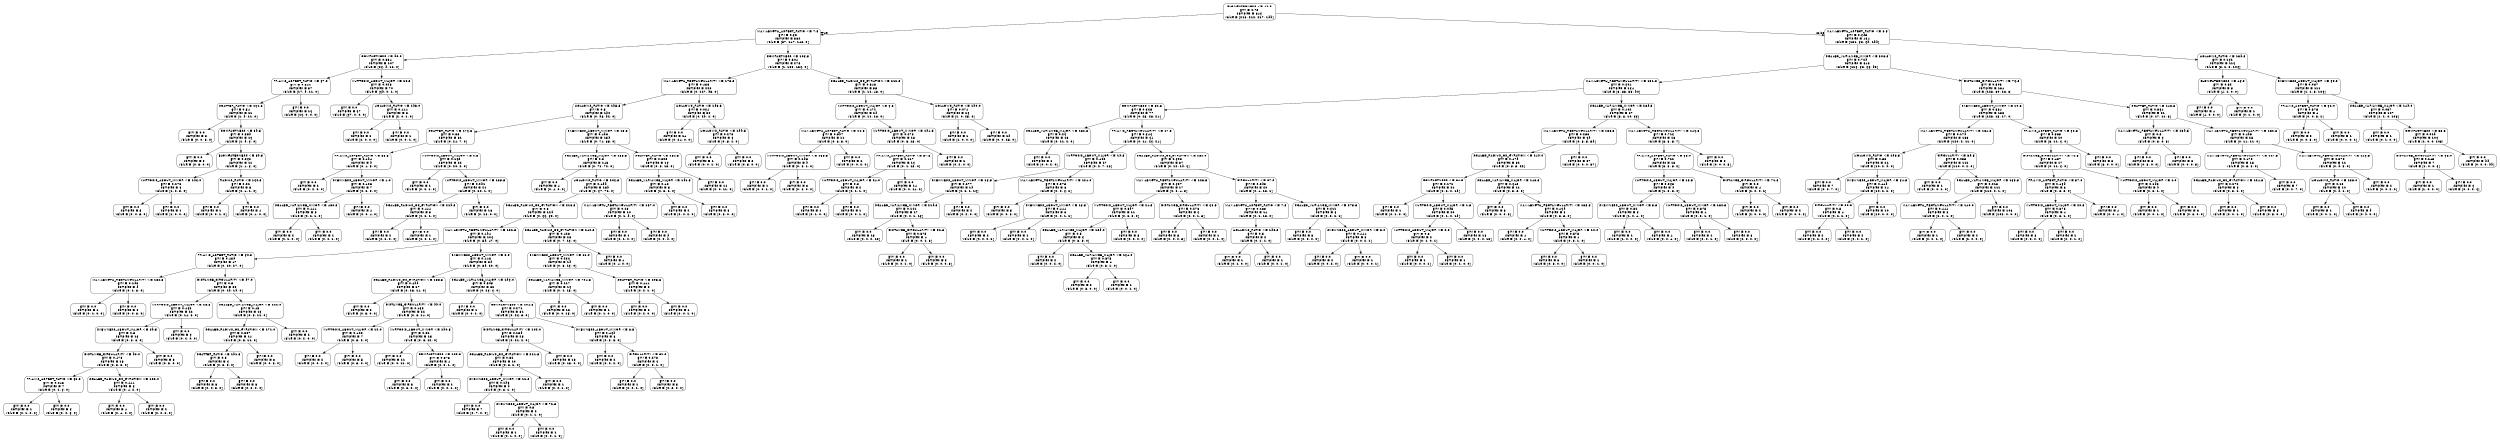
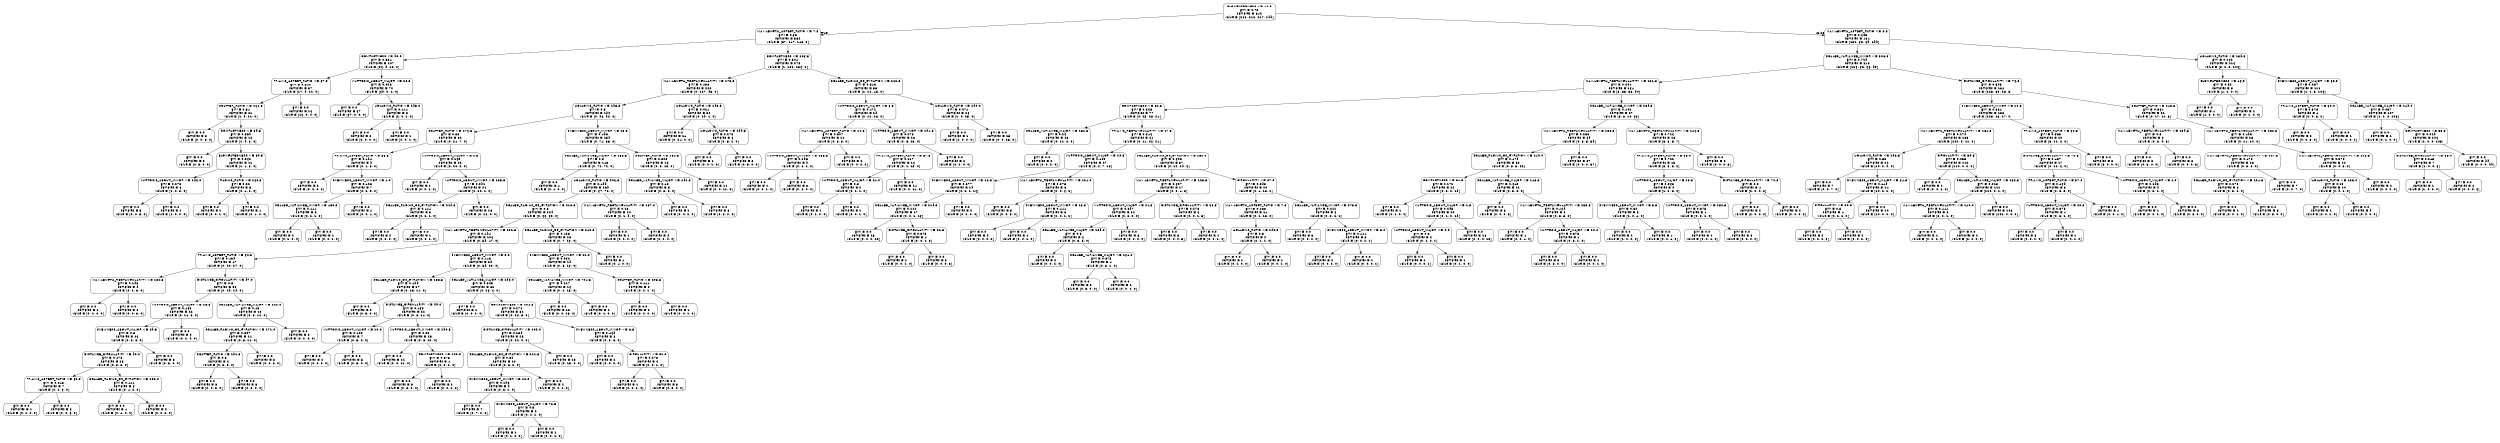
(999, 136) -> (999, 136)
